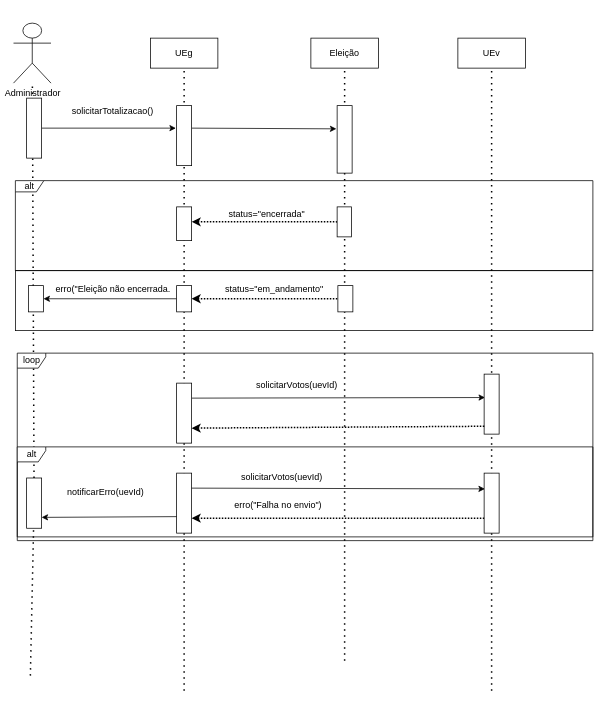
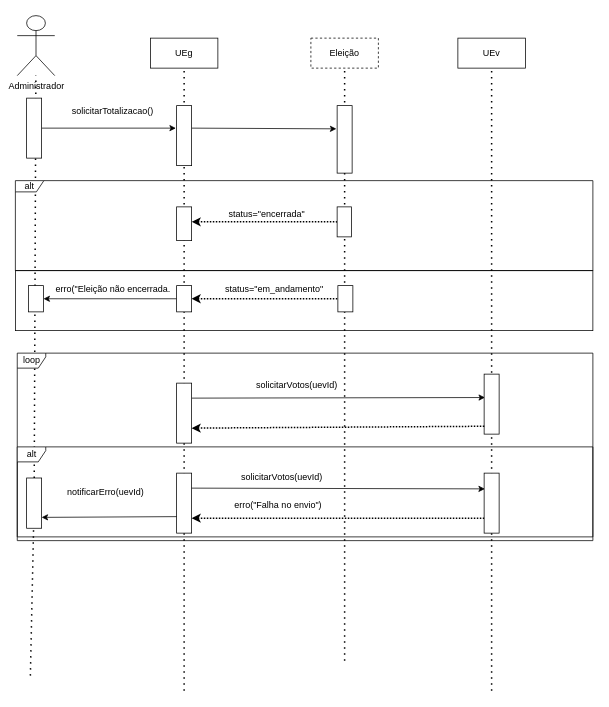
(32, 53) -> (36, 45)
(345, 53) -> (345, 53)
